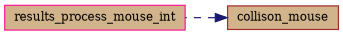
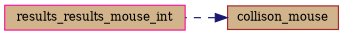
(95, 18) -> (95, 18)
